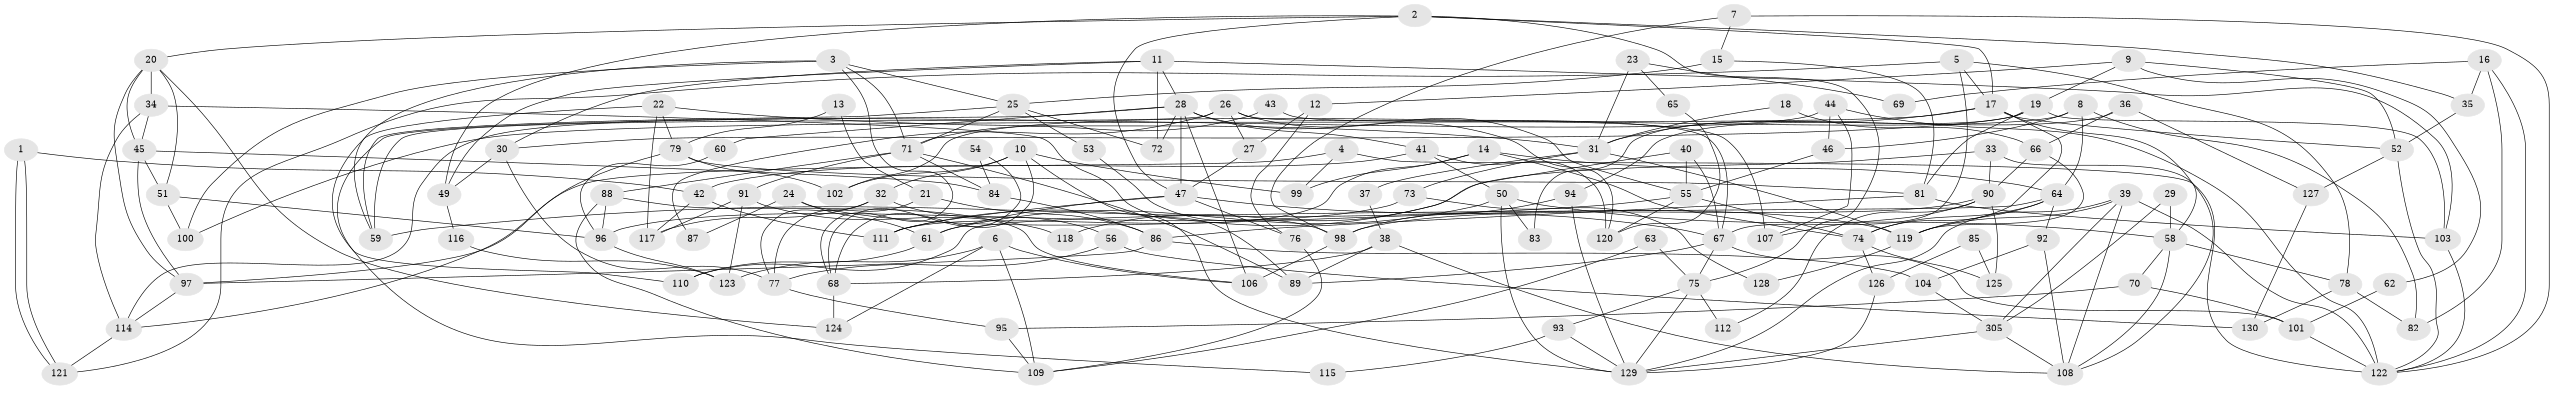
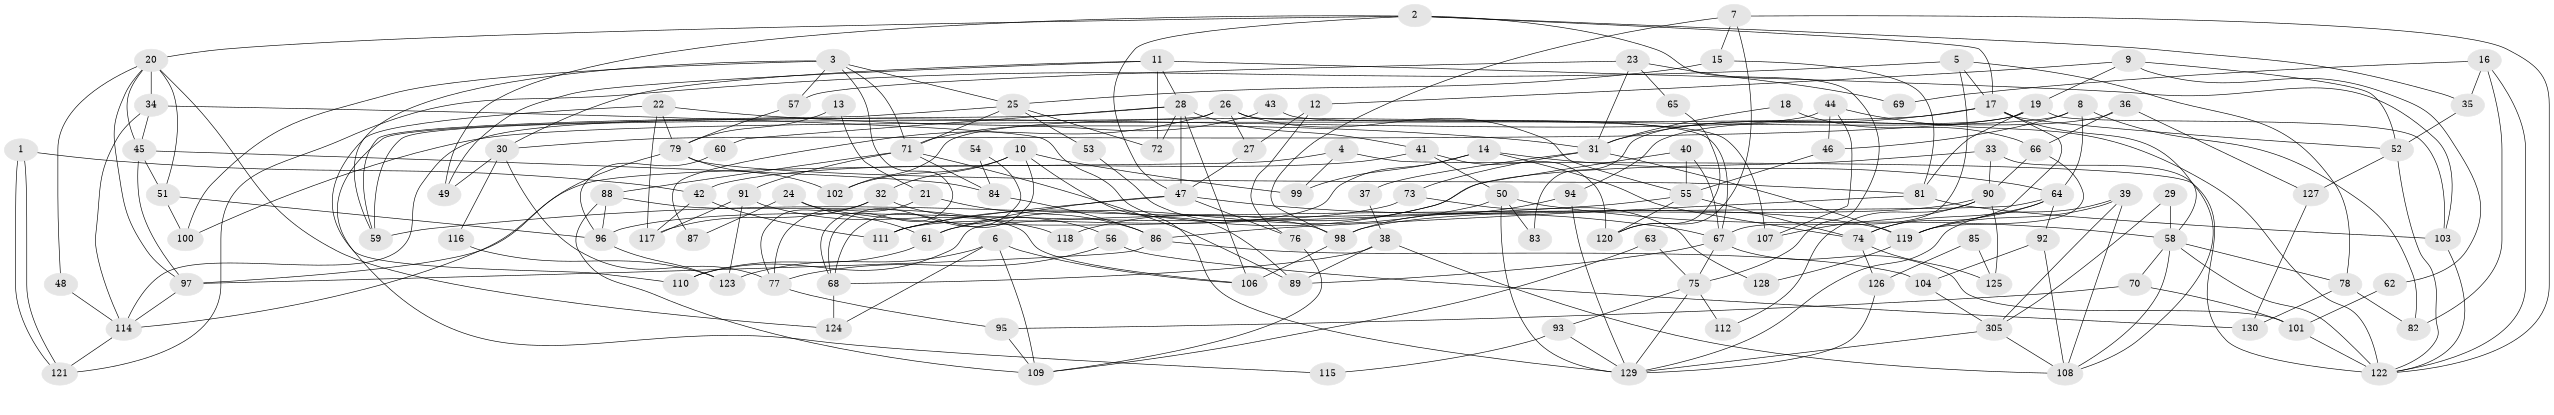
none -> (794, 105)
(1477, 131) -> (1742, 173)
(450, 217) -> (479, 195)
(2259, 283) -> (2278, 304)
none -> (61, 284)
